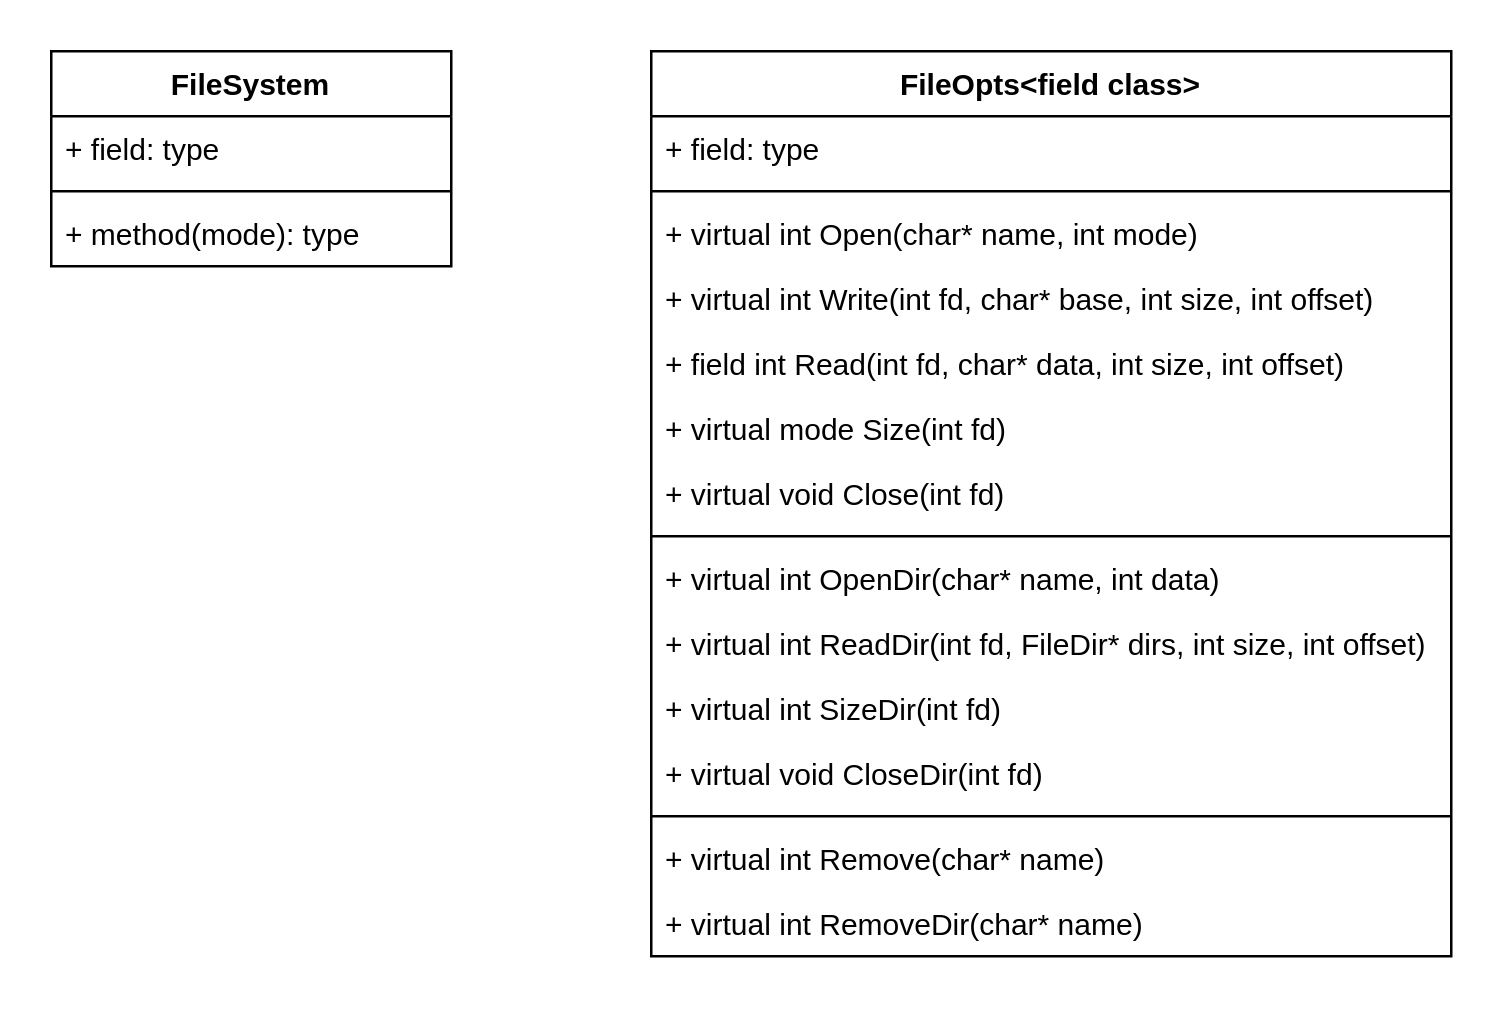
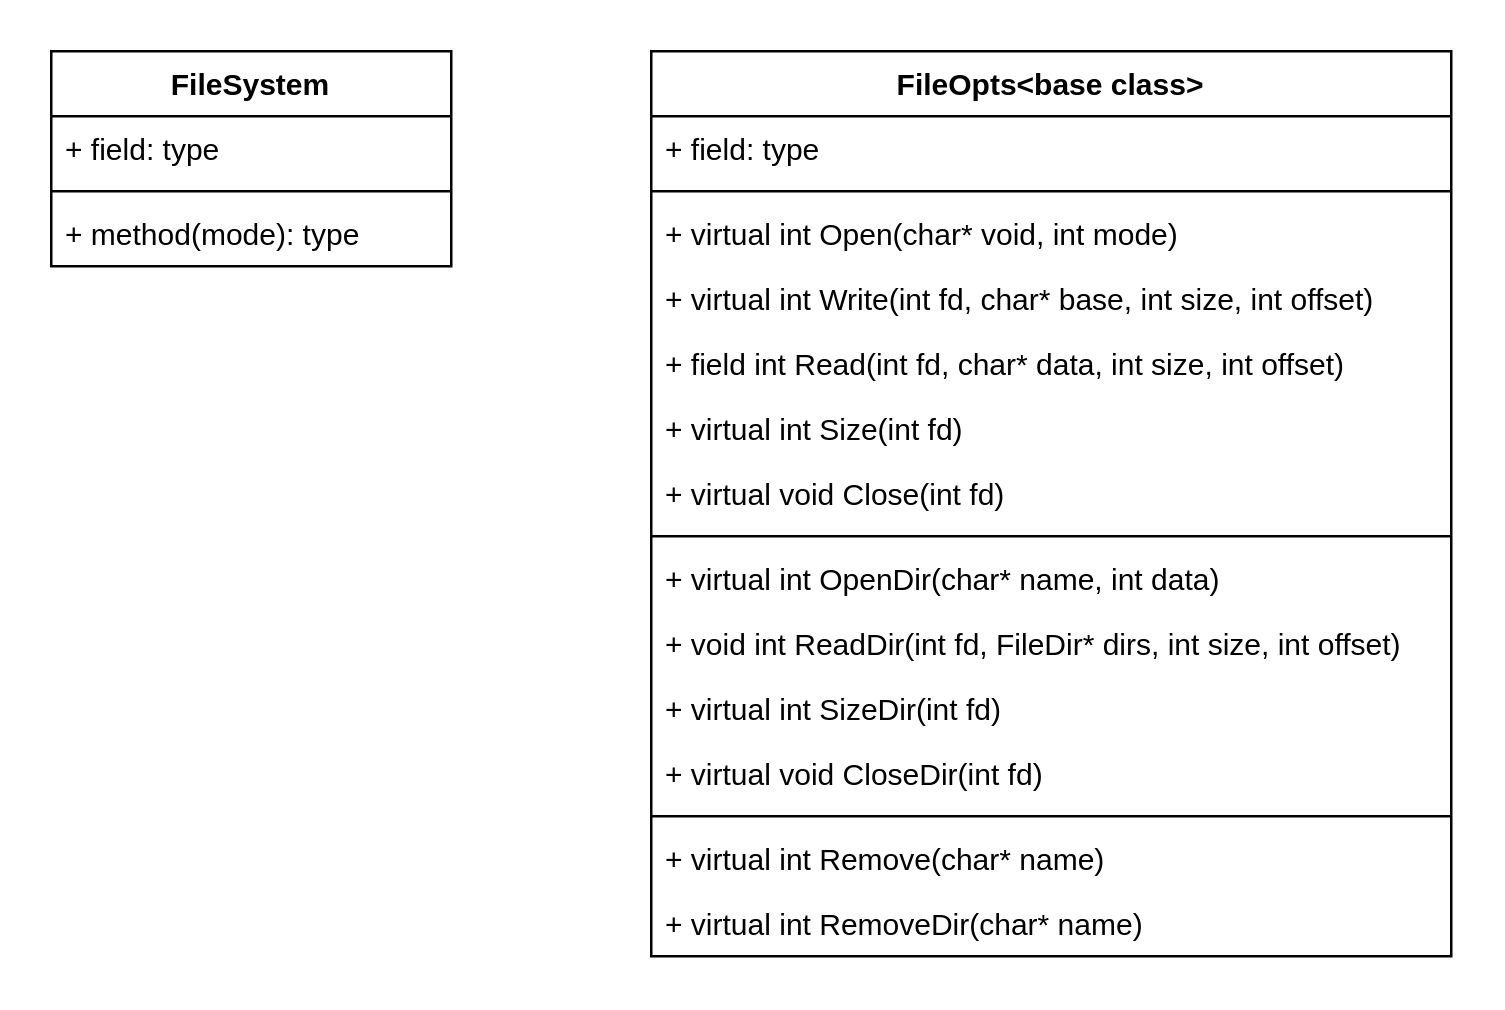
(1051, 87) -> (1051, 87)
(959, 237) -> (955, 237)
(862, 432) -> (850, 432)
(1054, 665) -> (1054, 665)
